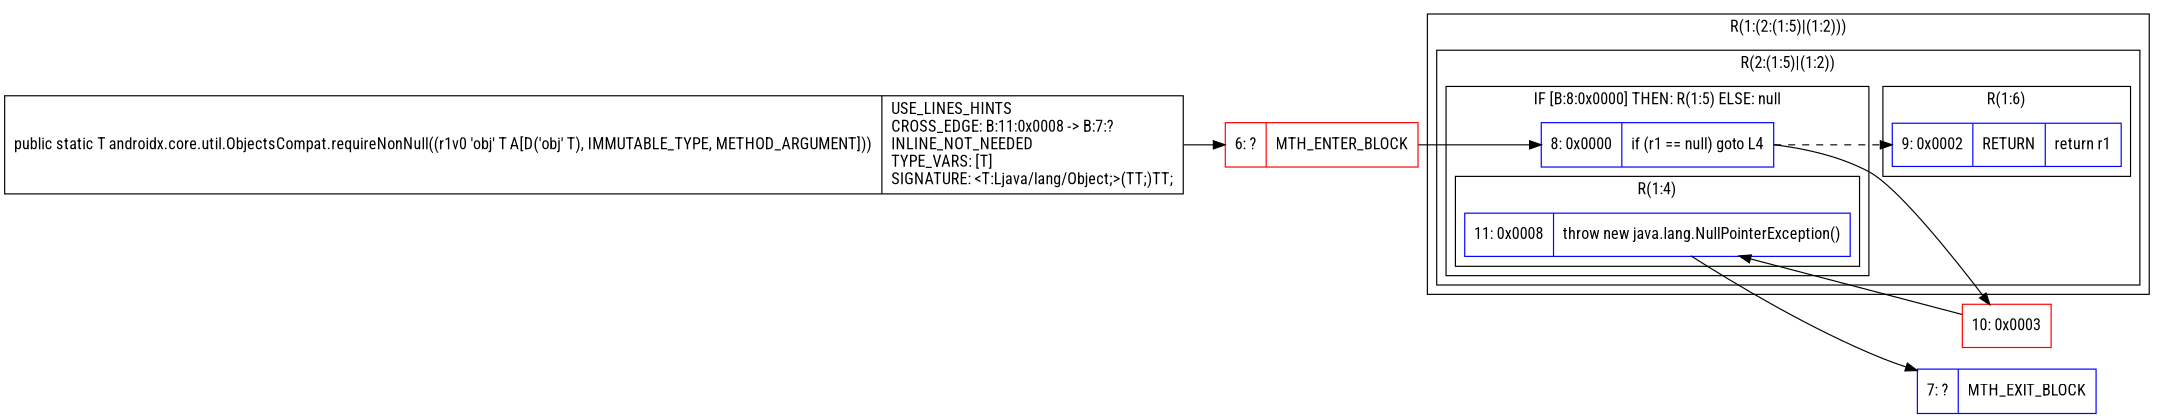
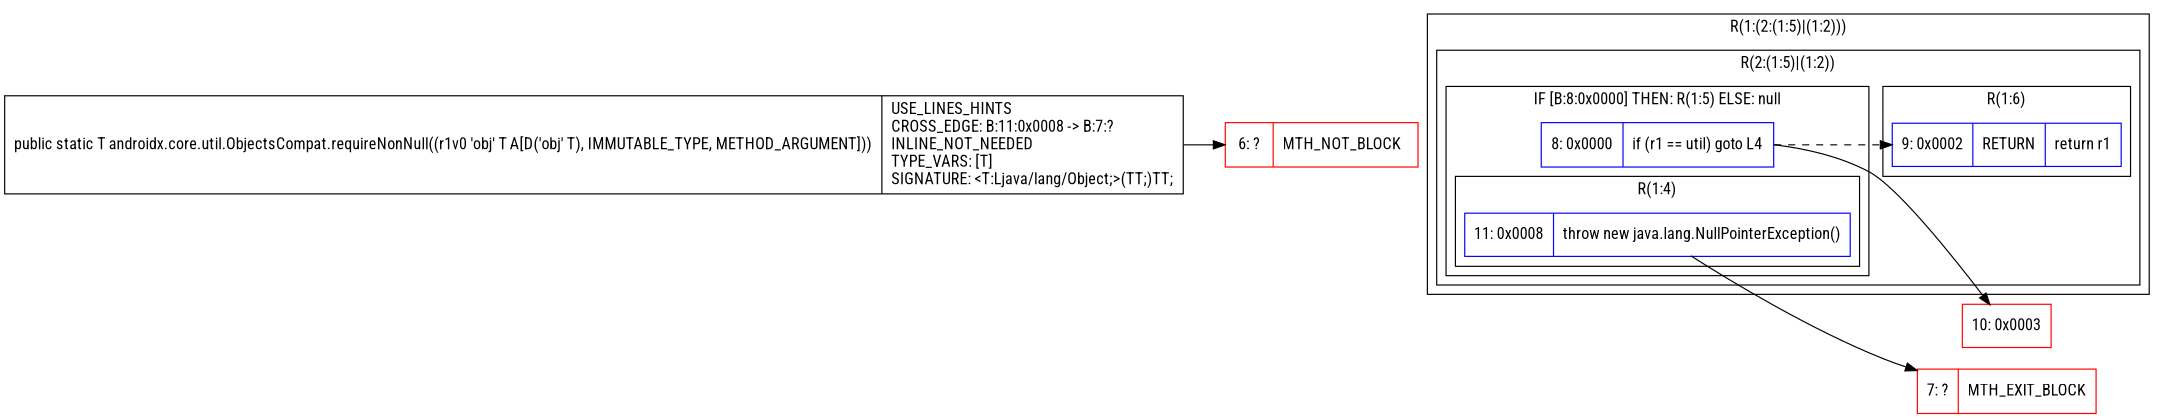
(1342, 144) -> (1342, 144)
(1698, 144) -> (1698, 144)
(1474, 145) -> none
(1856, 287) -> none
(2007, 391) -> (2007, 391)
